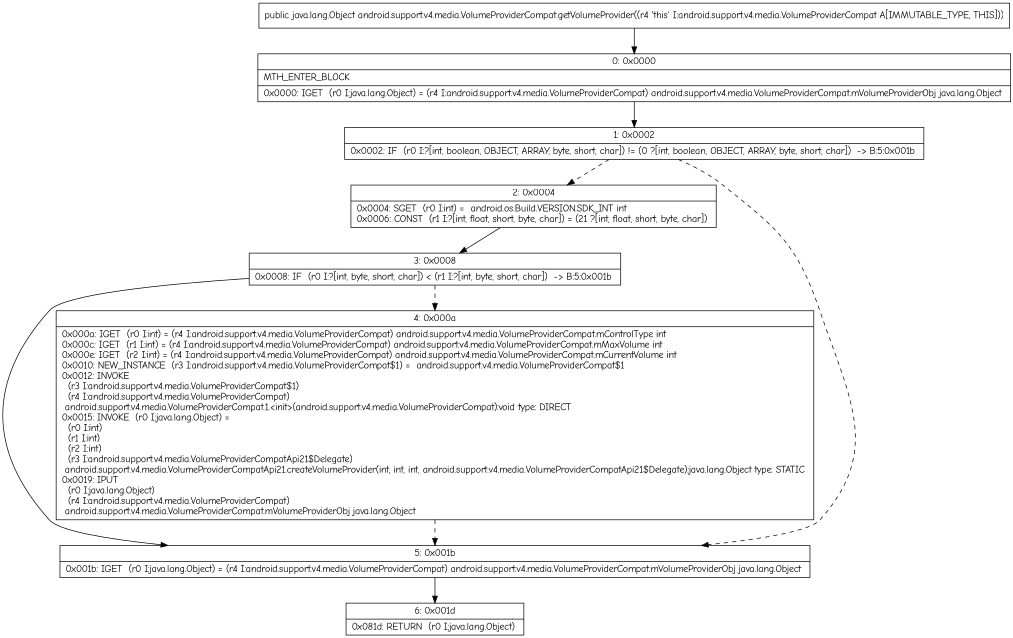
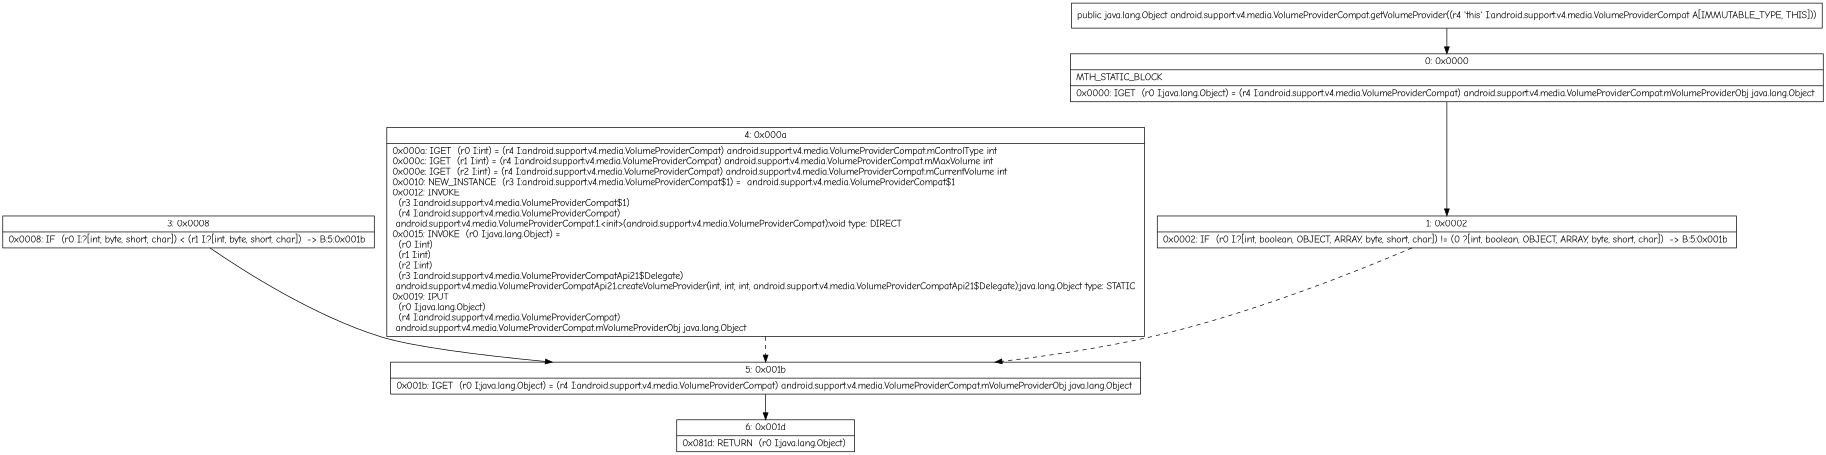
(306, 77) -> (1119, 77)
(534, 206) -> none
(435, 294) -> none
